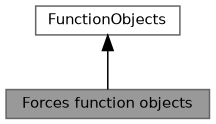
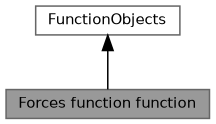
(108, 104) -> (108, 104)
